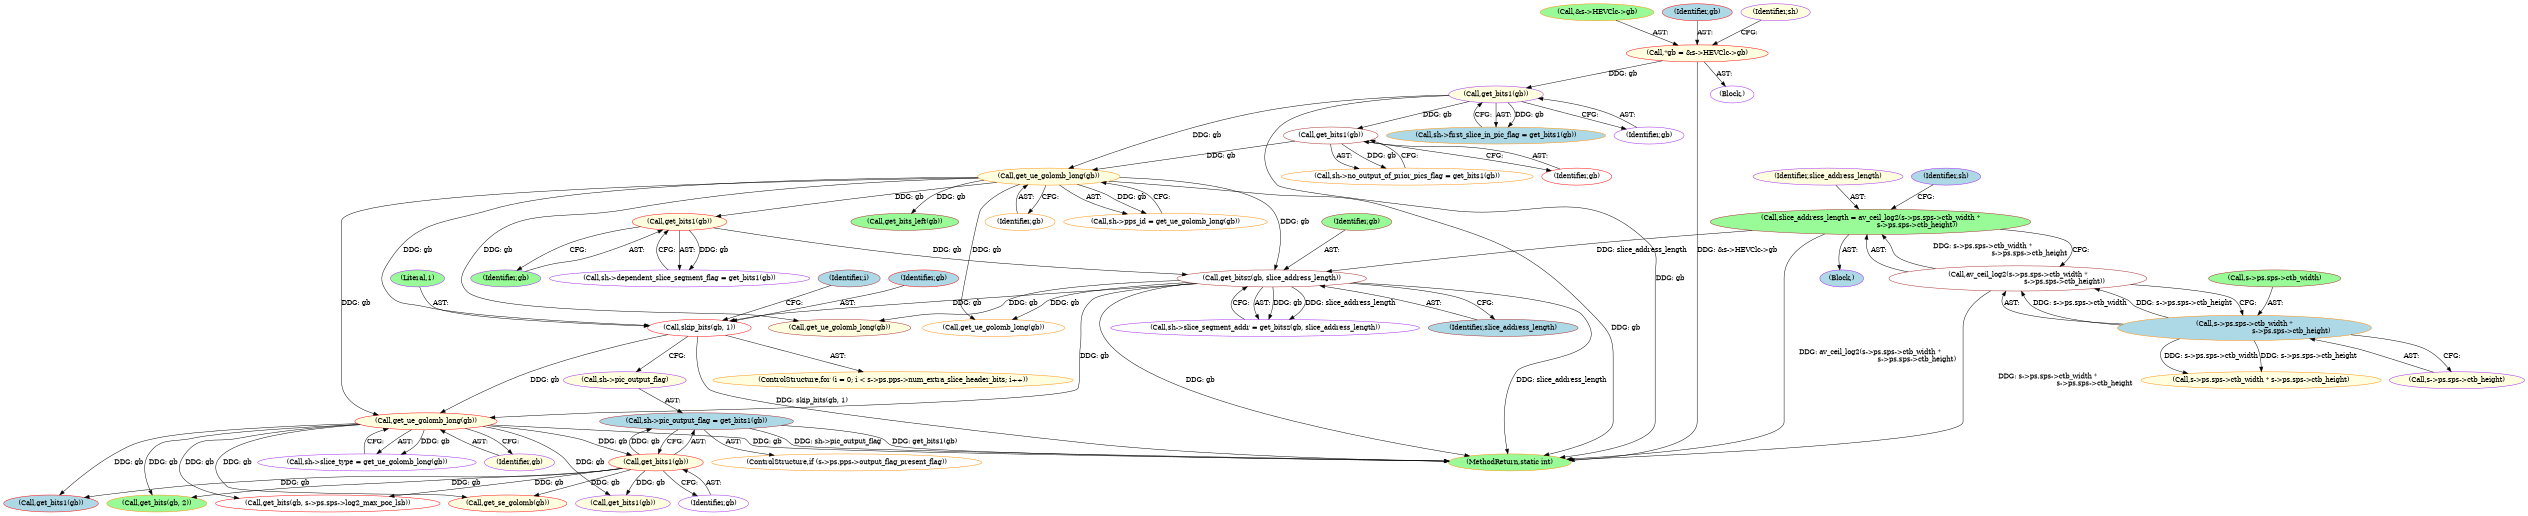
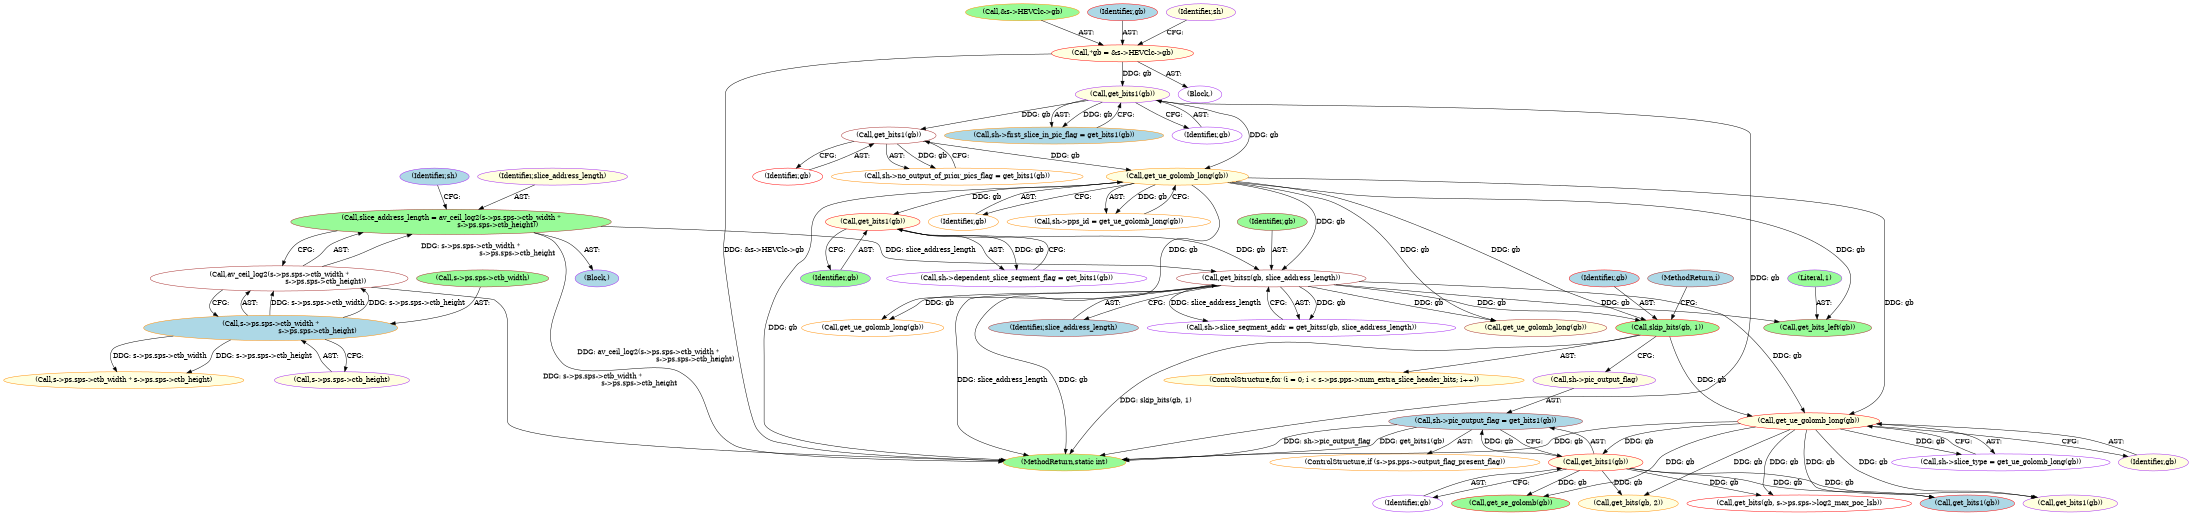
(849, 278) -> (1691, 278)
none -> (1555, 303)
(526, 320) -> (1816, 301)
(699, 328) -> (1667, 328)
(157, 503) -> (1628, 503)
(508, 503) -> (1511, 503)
